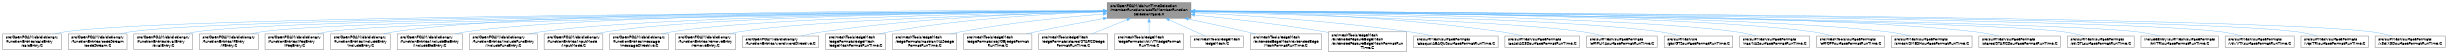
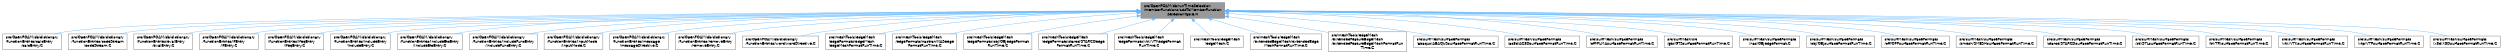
(1542, 42) -> (1542, 42)
(1775, 42) -> (1770, 42)
none -> (1841, 42)
(1851, 42) -> (1915, 42)
(2180, 42) -> (2239, 42)
(2335, 42) -> (2389, 42)
